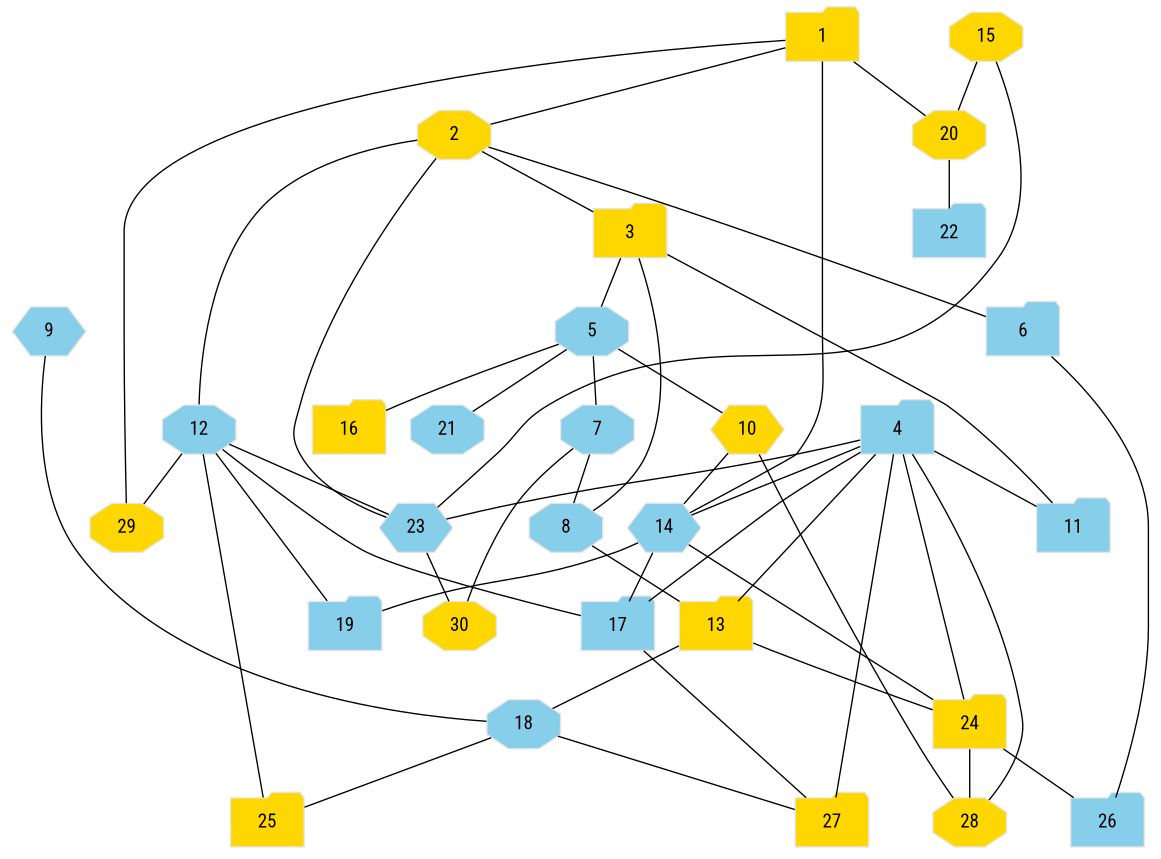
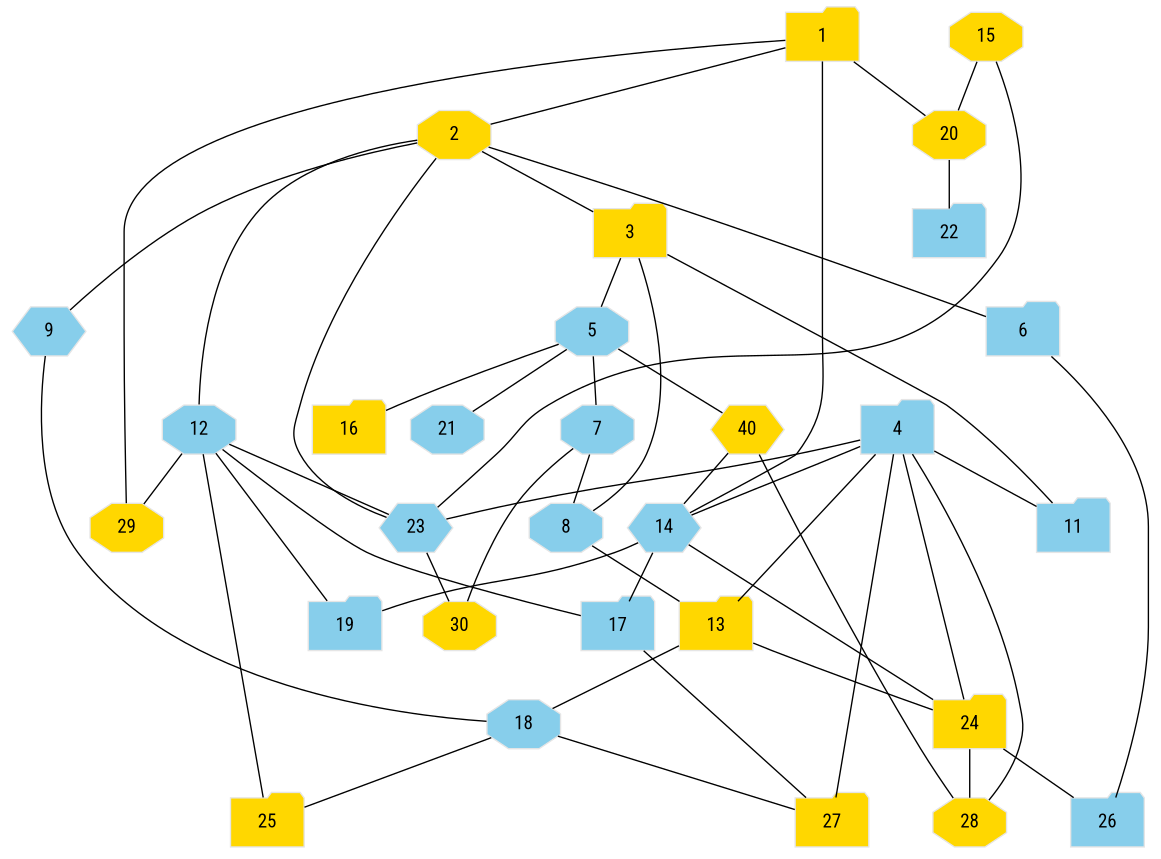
none -> (230, 199)
(747, 430) -> (747, 430)
(752, 523) -> none
